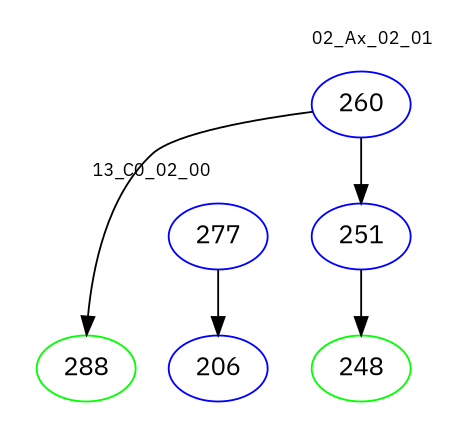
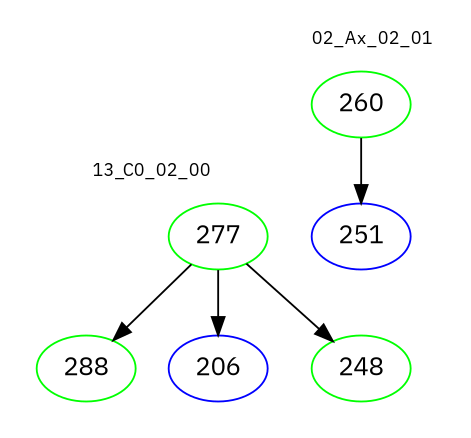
(361, 104) -> (361, 104)
(137, 171) -> (159, 296)
(218, 236) -> (218, 236)
(361, 294) -> (270, 285)
